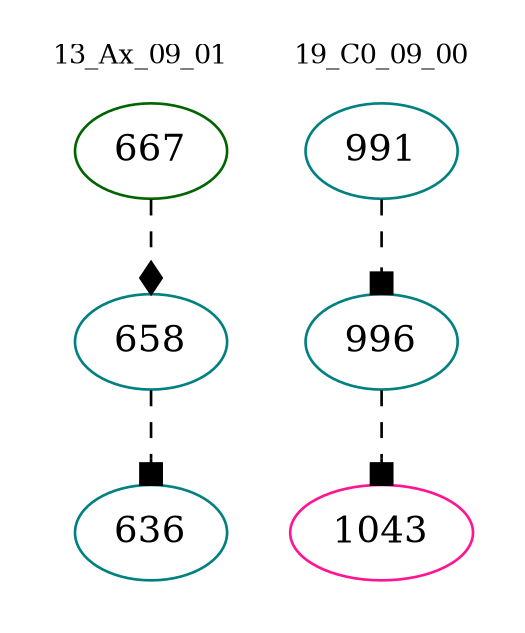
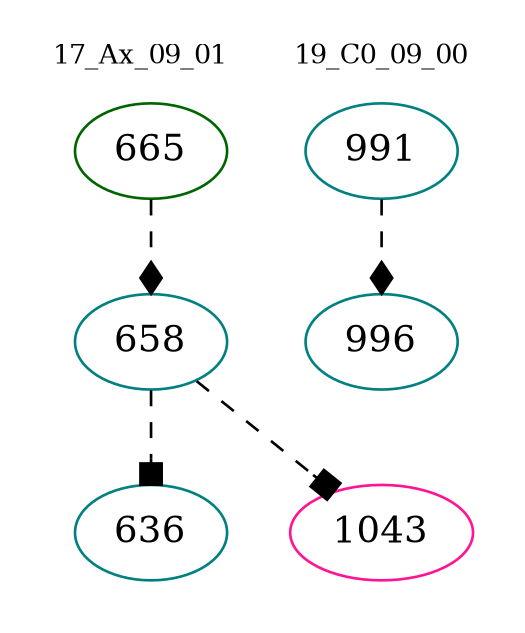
(140, 57) -> (140, 57)
(151, 151) -> (151, 151)
(382, 231) -> (382, 231)
(382, 424) -> (231, 409)
